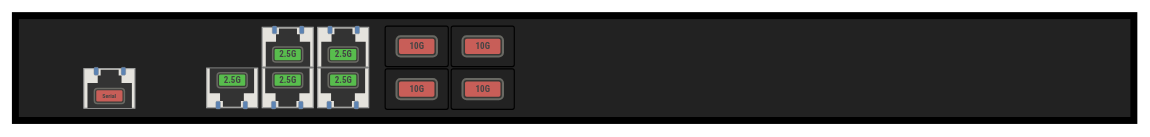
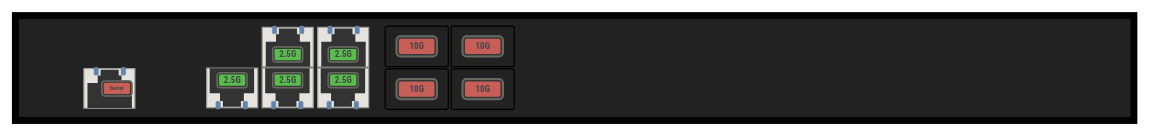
(109, 96) -> (117, 88)
